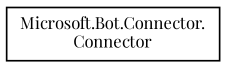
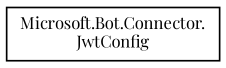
(113, 34) -> (113, 34)
